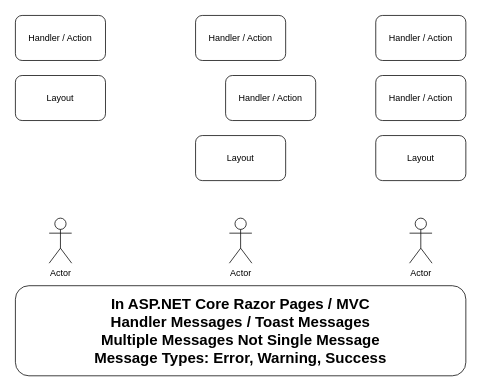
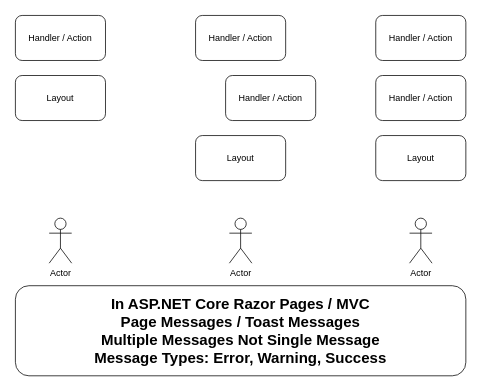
(240, 330) -> (240, 330)
